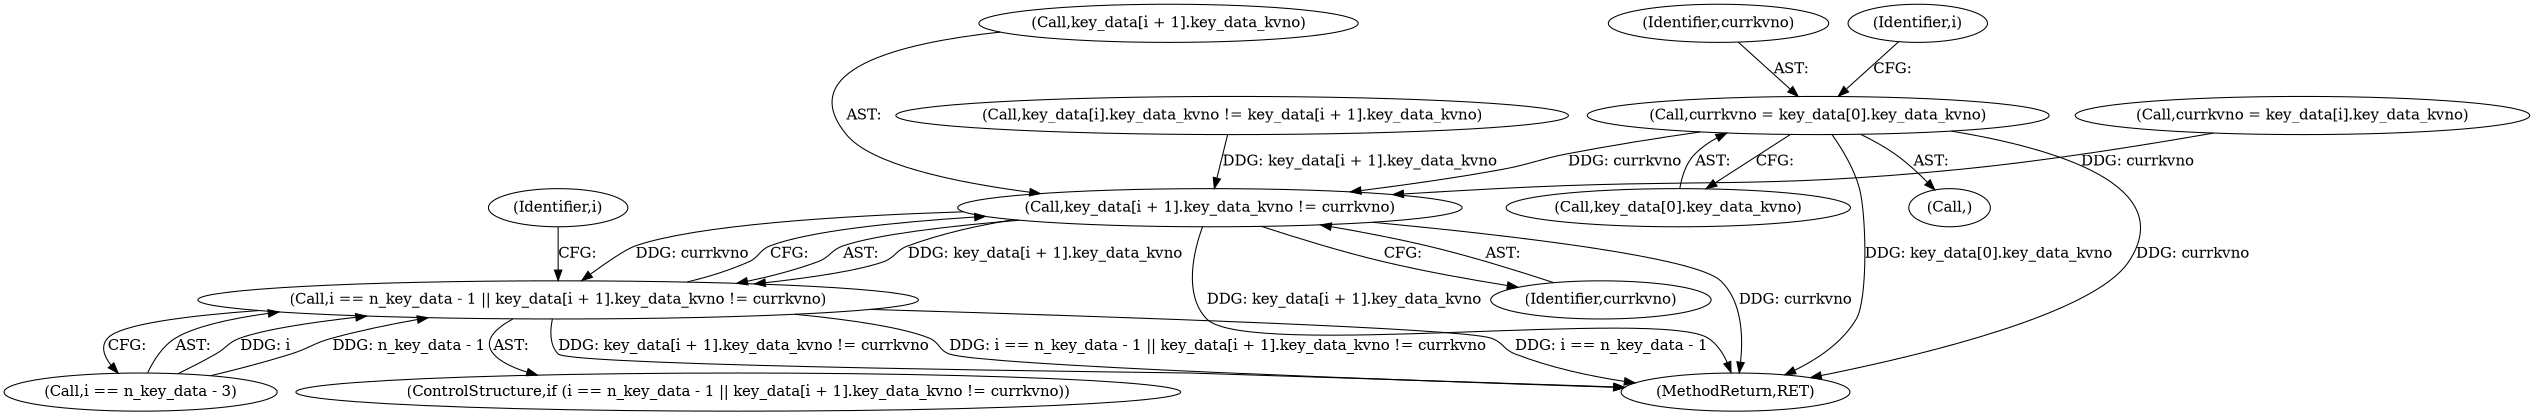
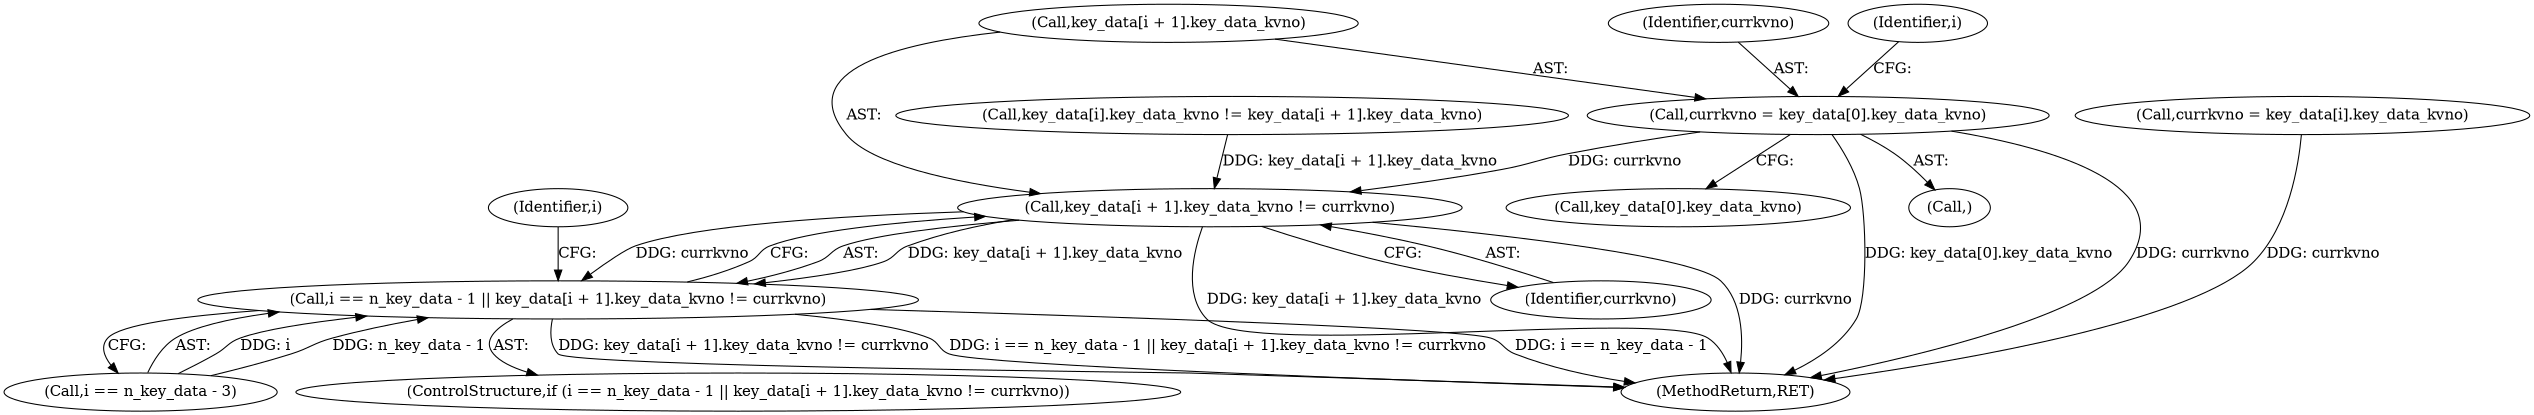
(1692, 158) -> (1485, 68)
(1810, 180) -> (2118, 323)
